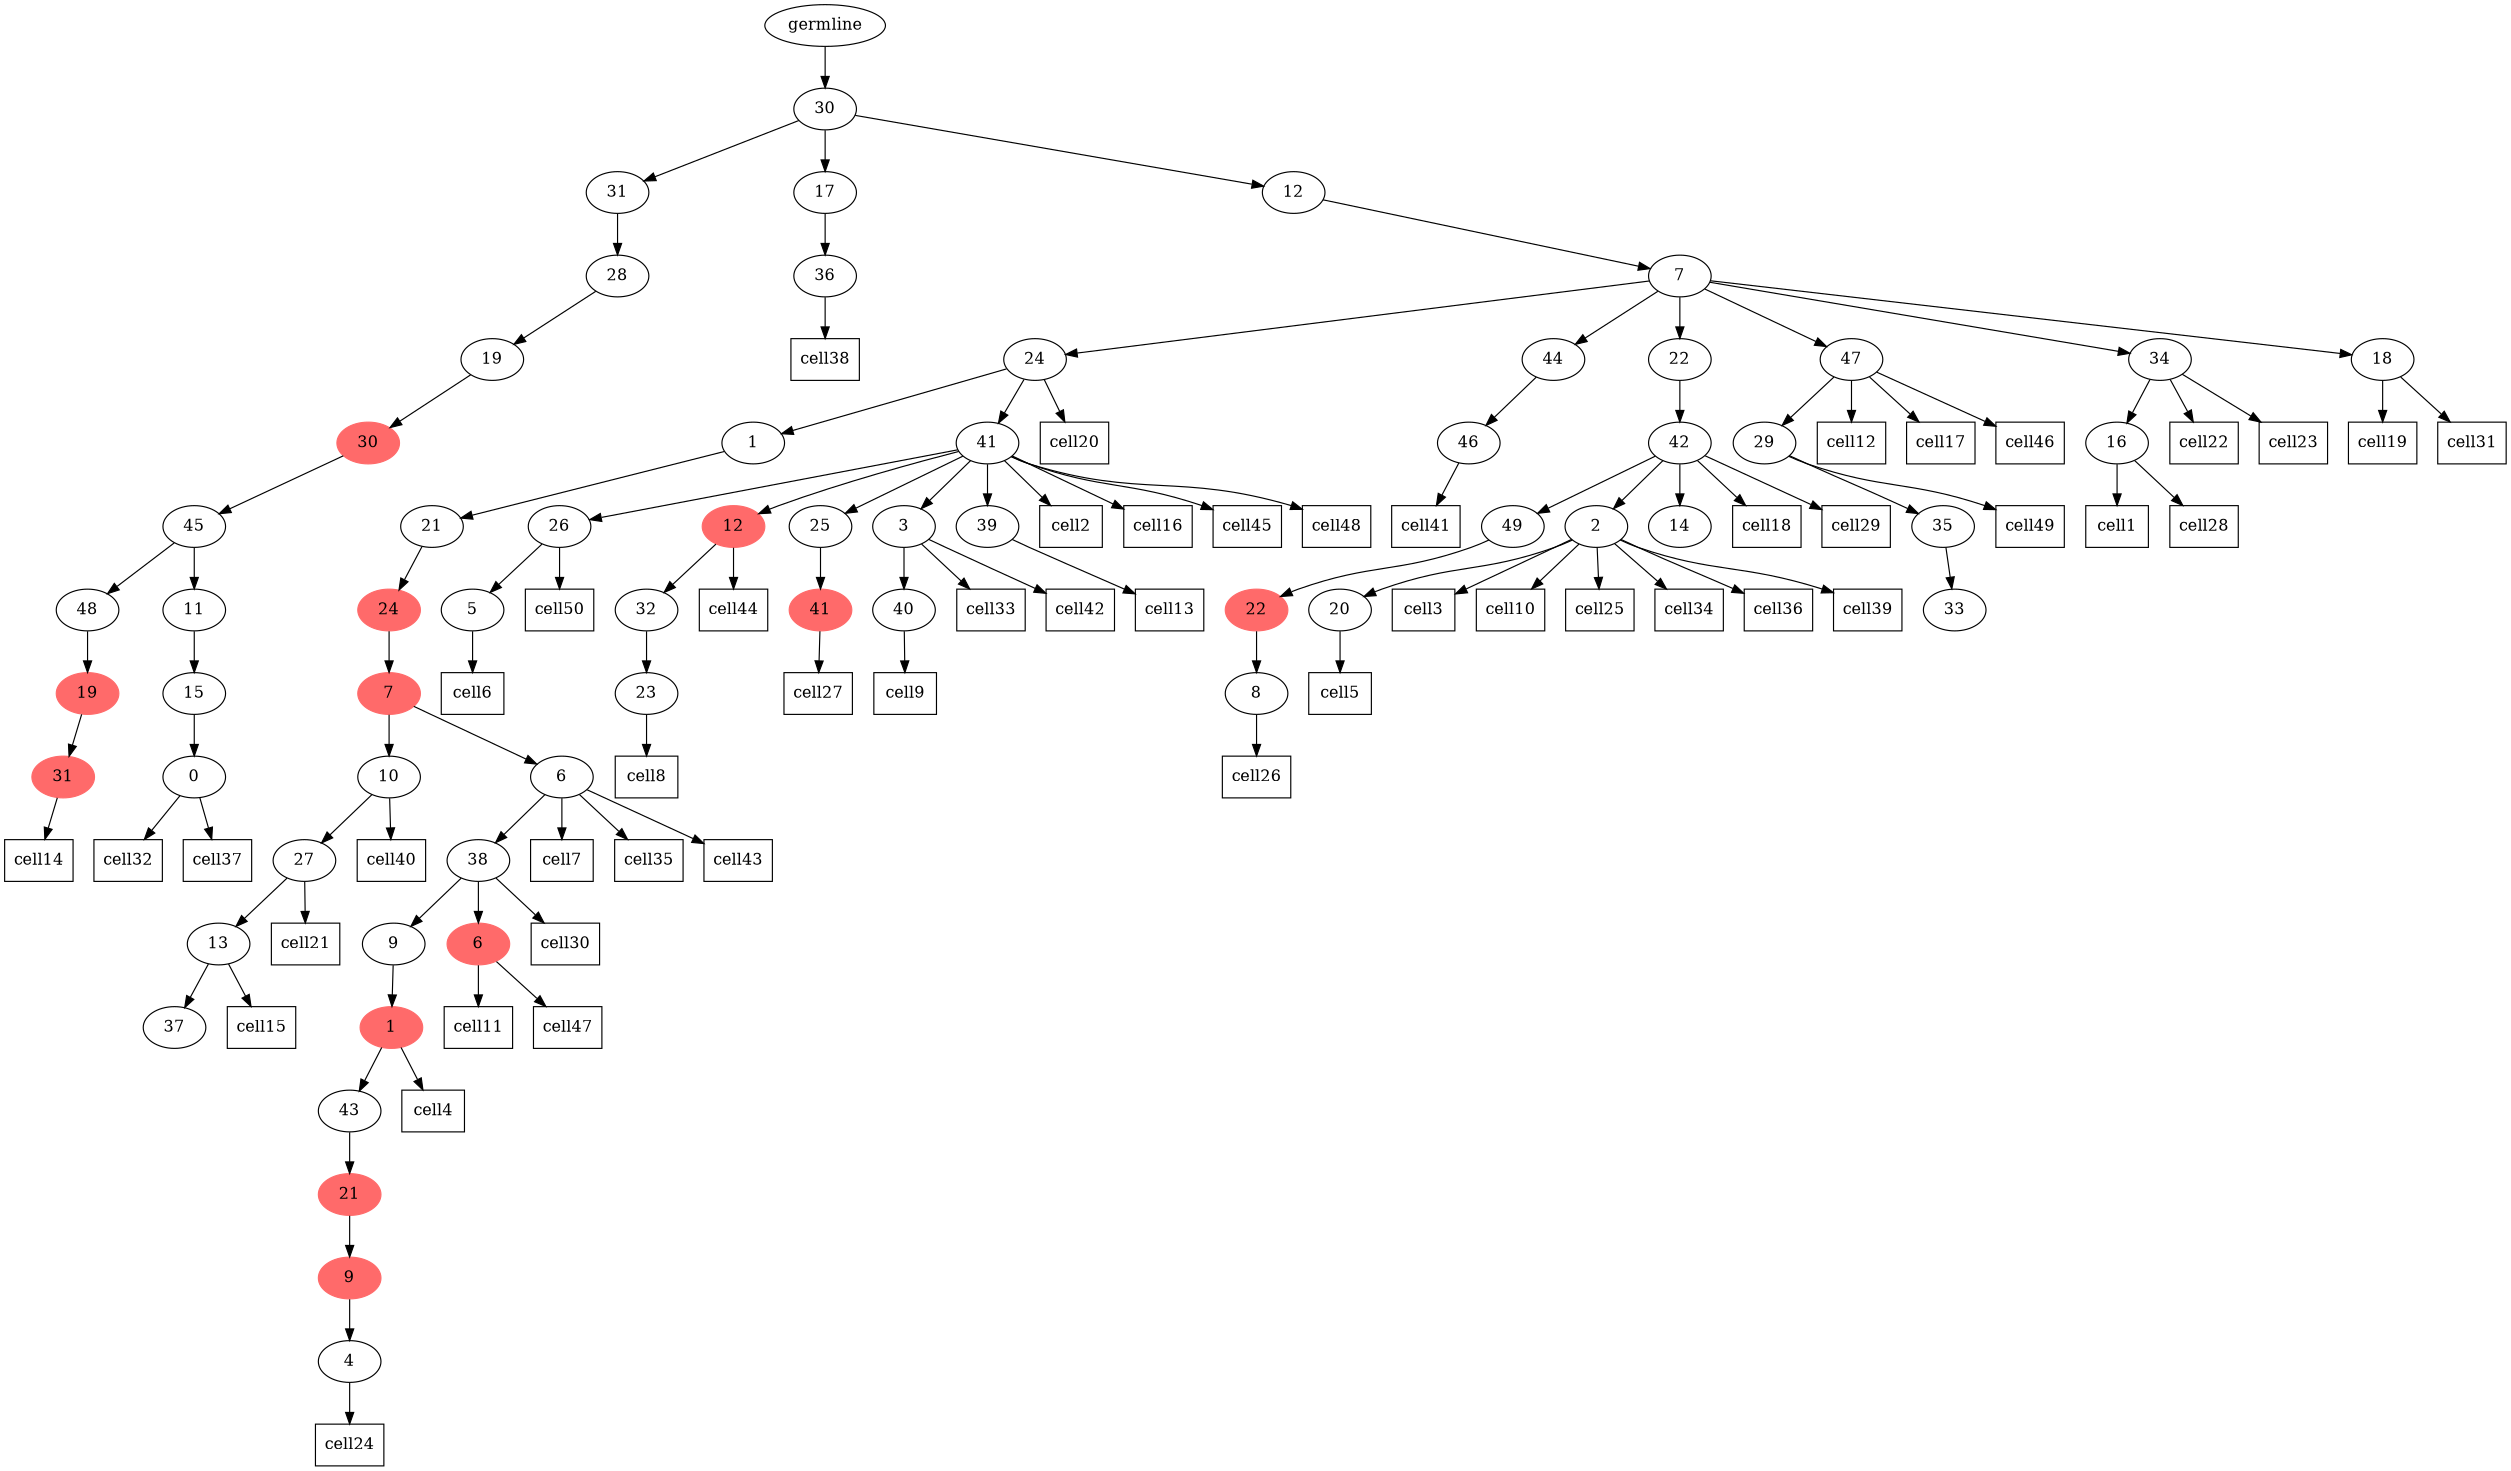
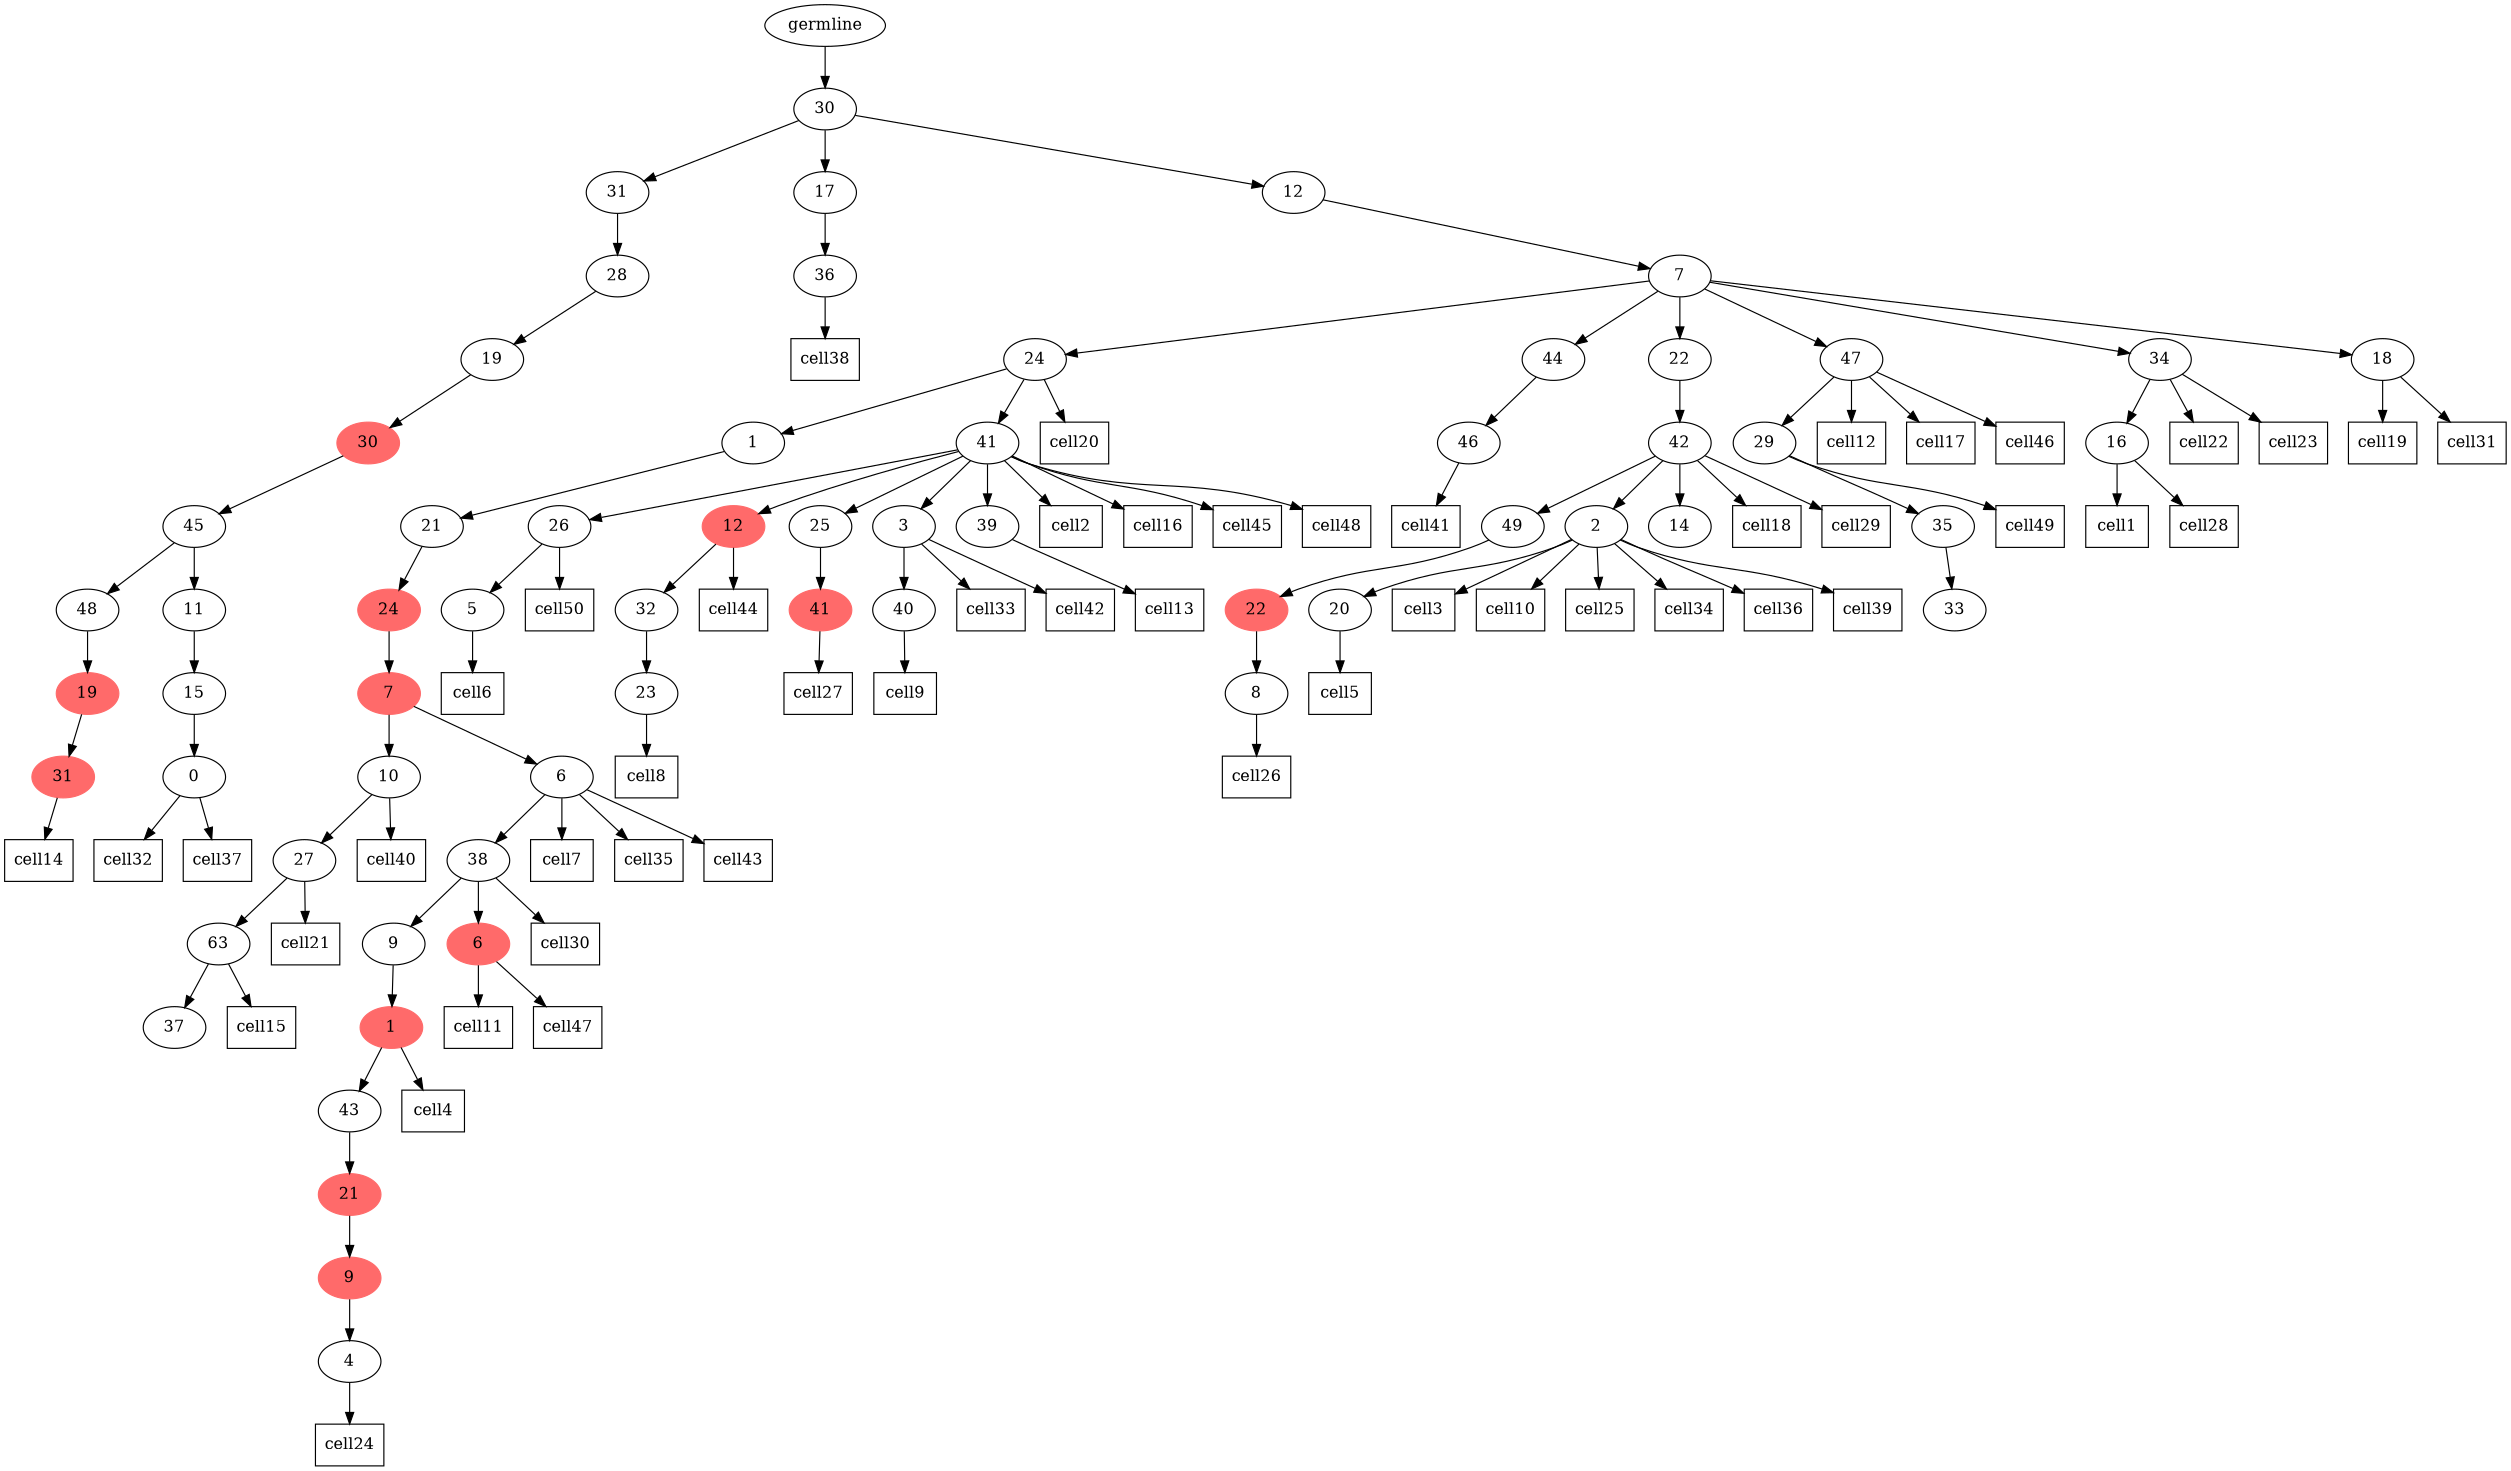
(219, 944) -> (219, 944)
